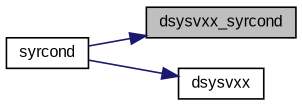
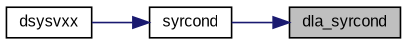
(221, 23) -> (345, 23)
(125, 67) -> (112, 23)
